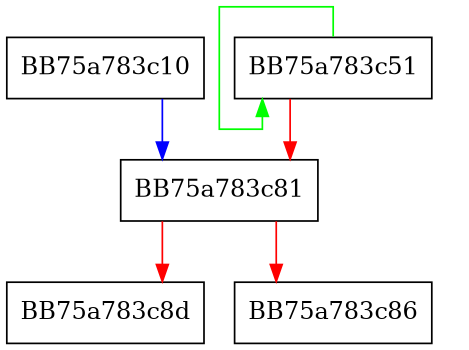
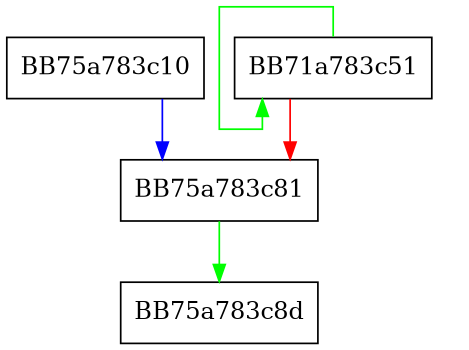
(333, 68) -> (333, 68)
(162, 243) -> (219, 243)
(333, 313) -> none
